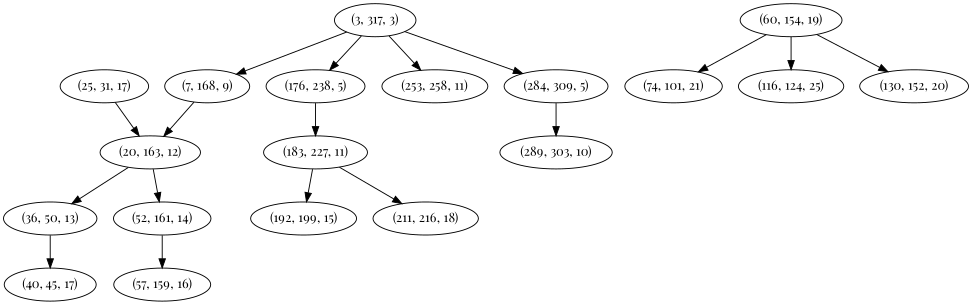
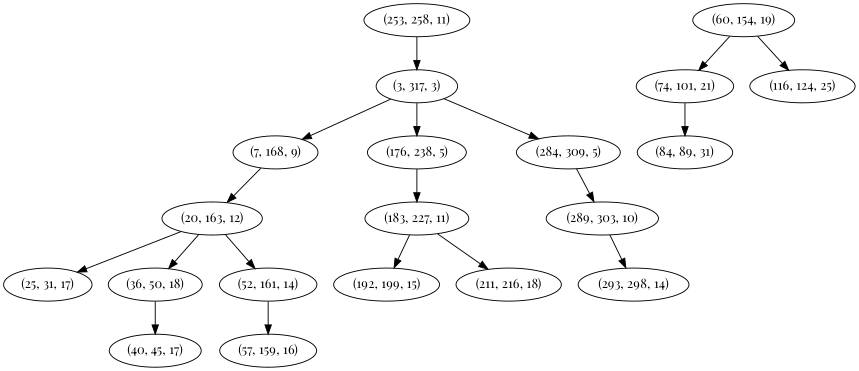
(402, 50) -> (417, 49)
(914, 86) -> none
(125, 115) -> (133, 250)
none -> (685, 152)
(50, 218) -> (155, 285)
none -> (634, 285)
